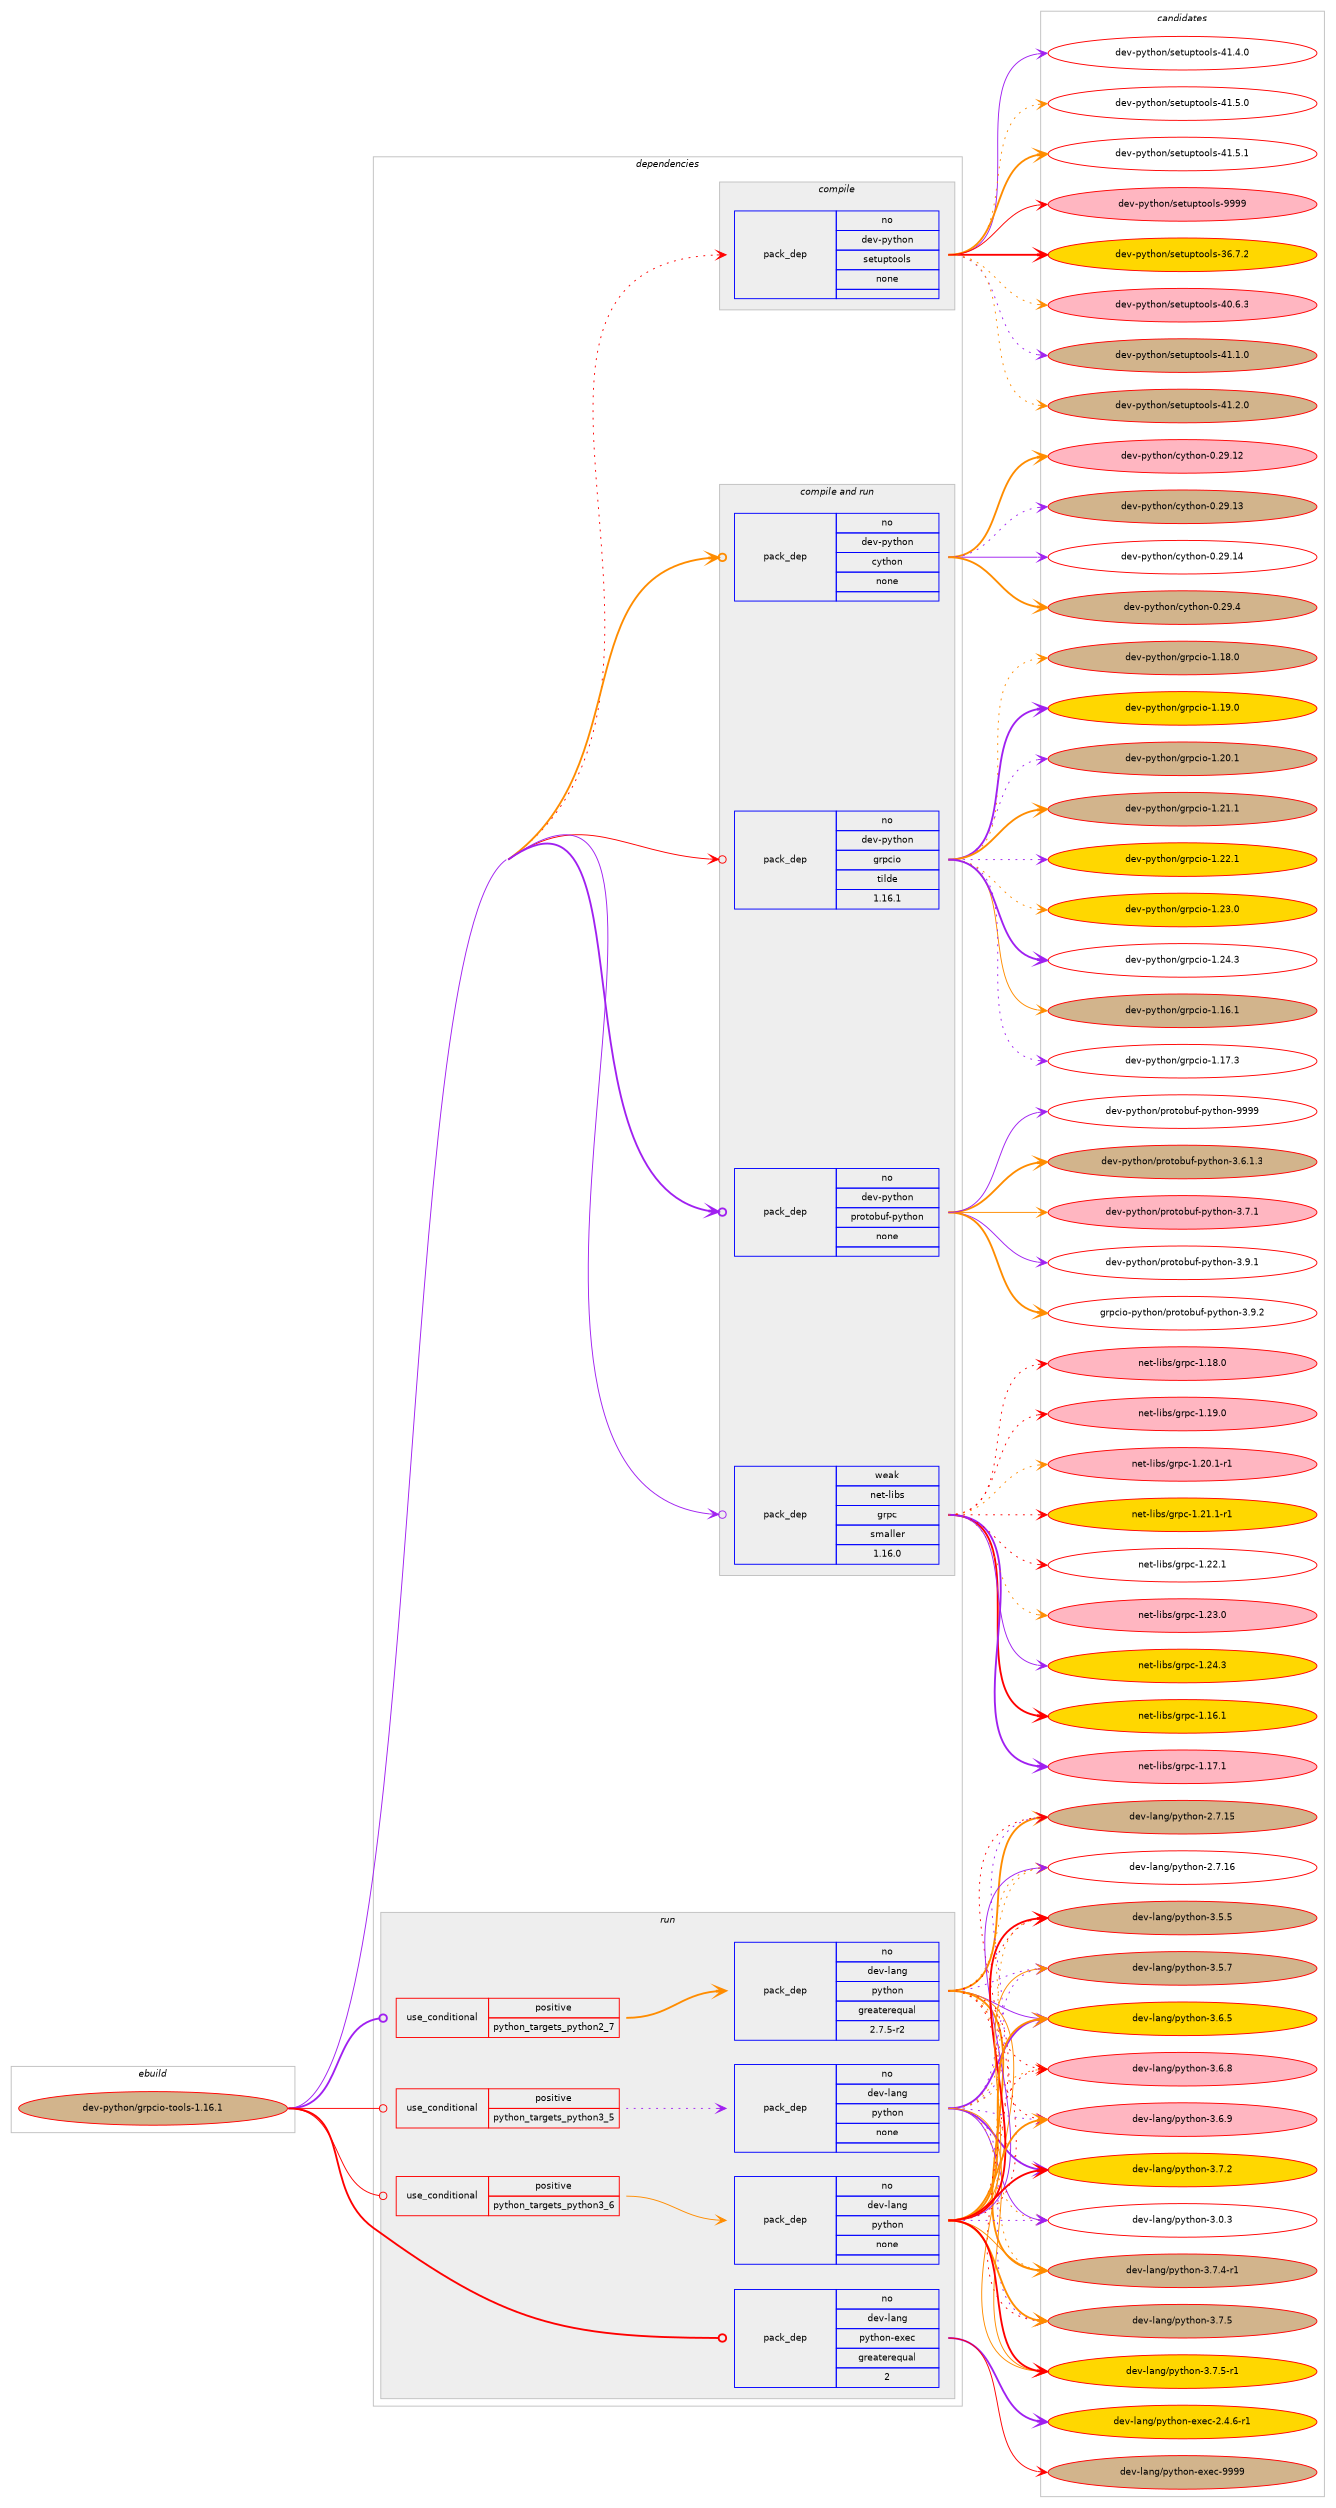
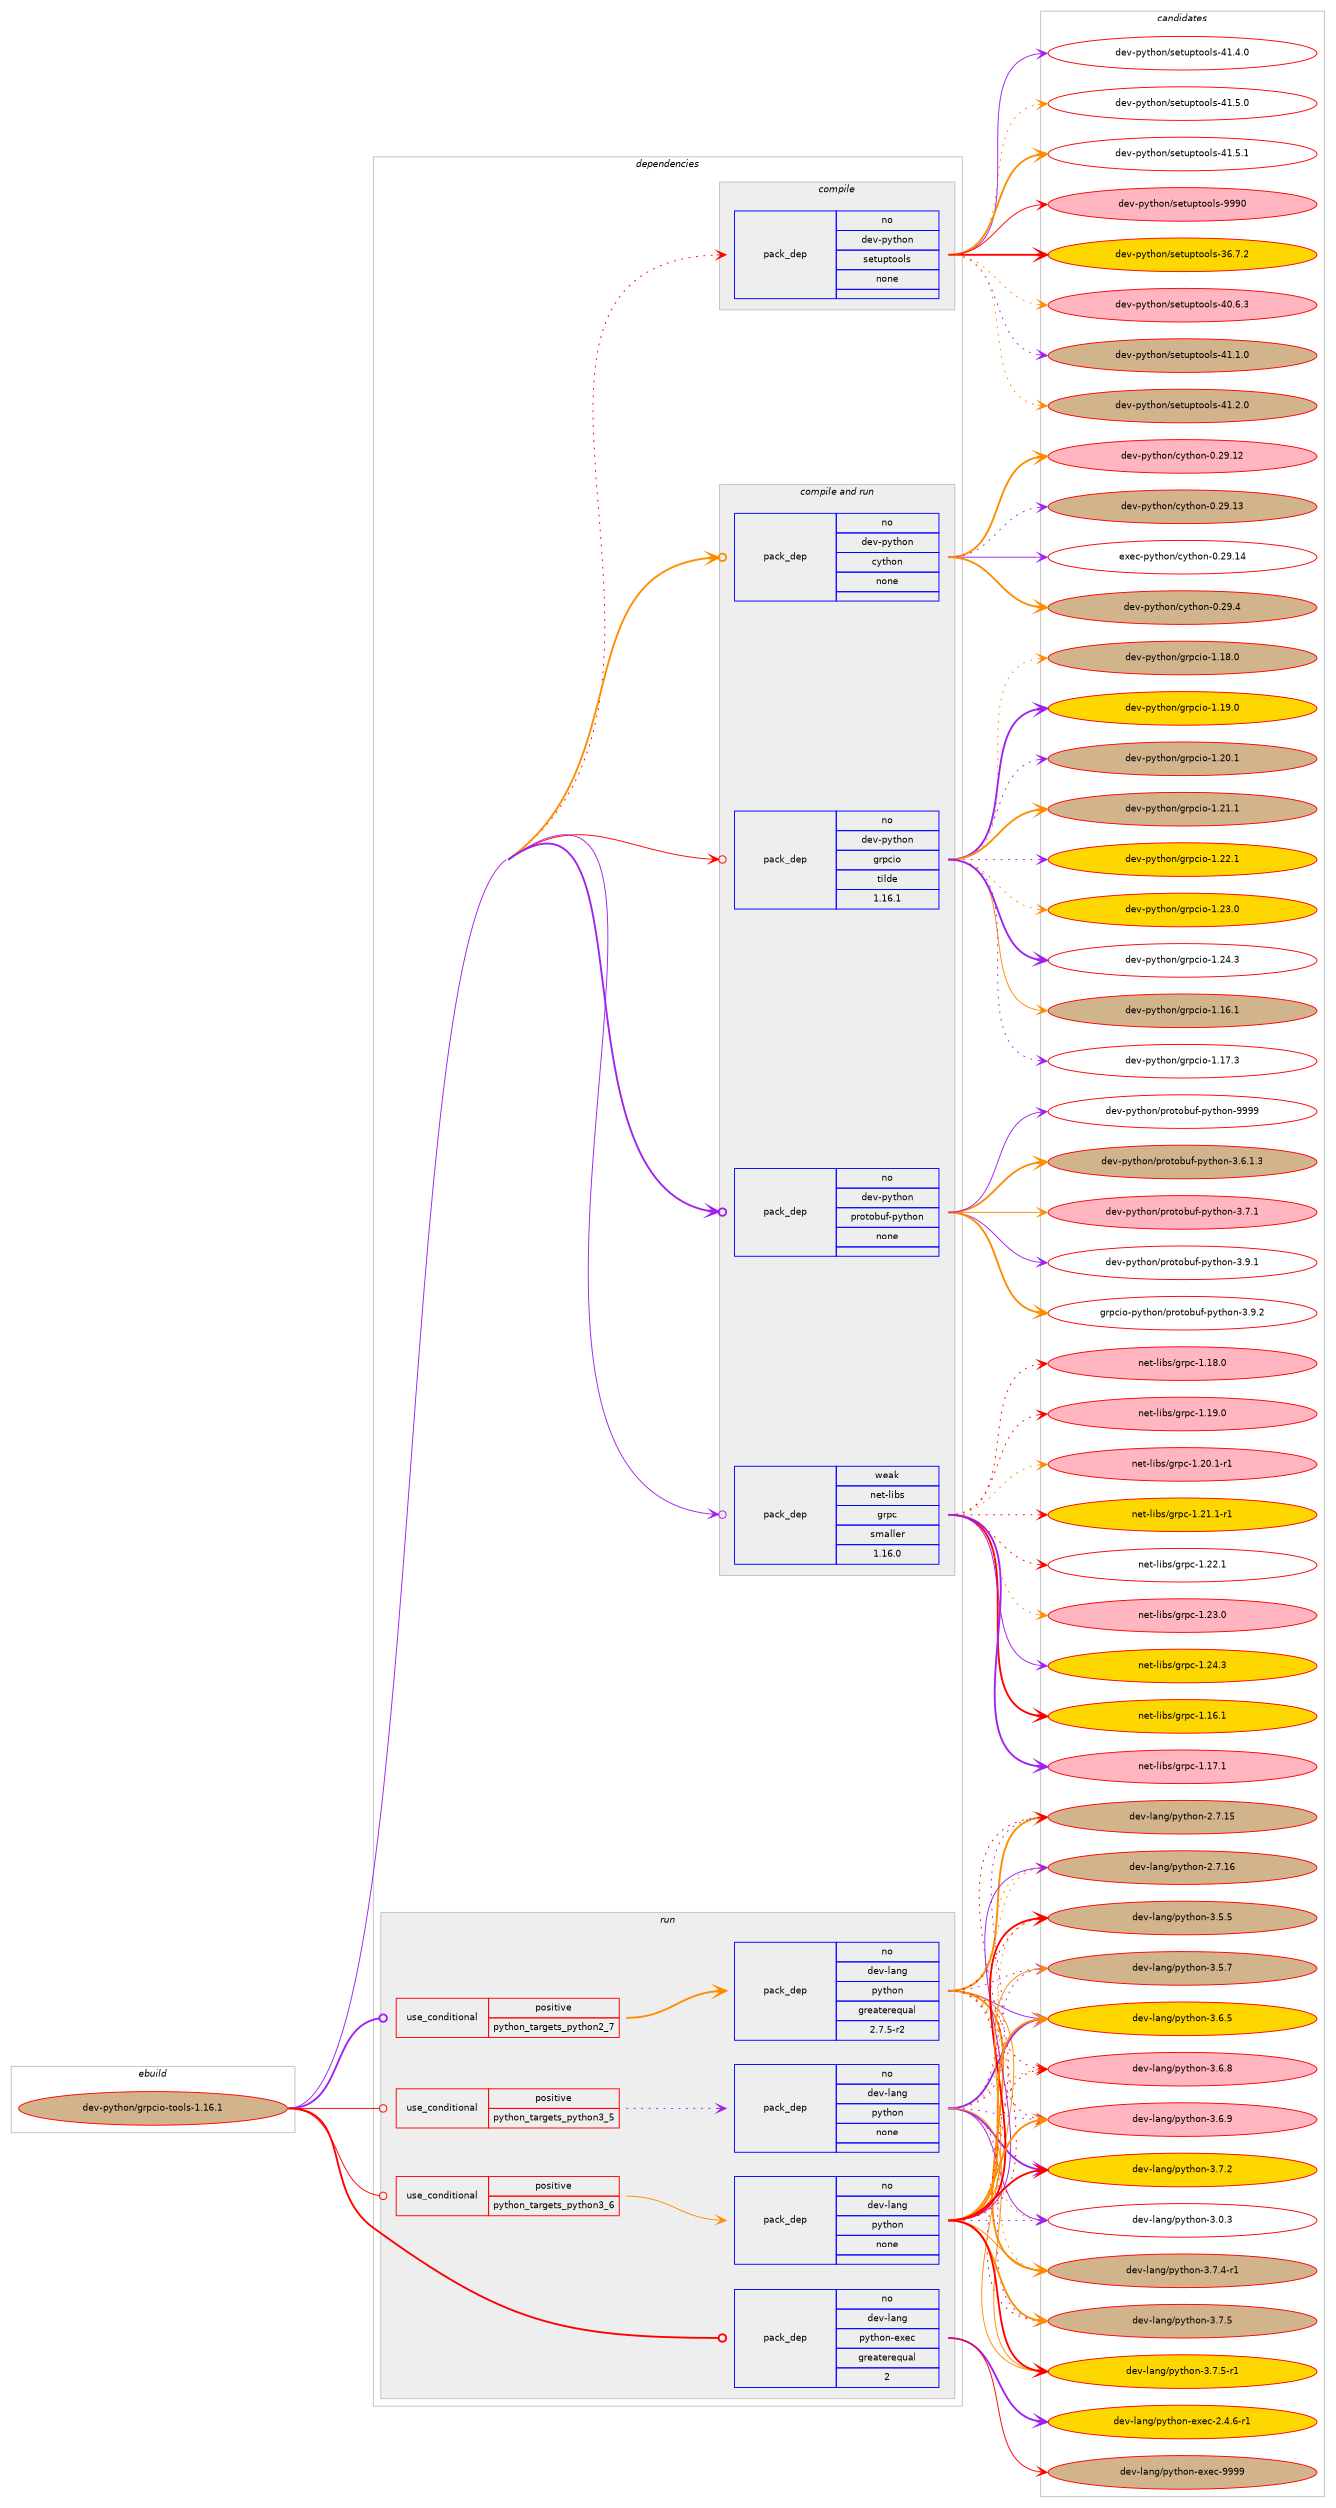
(1183, 204) -> (1183, 204)
(1183, 557) -> (1183, 557)
(1183, 1868) -> (1183, 1868)
